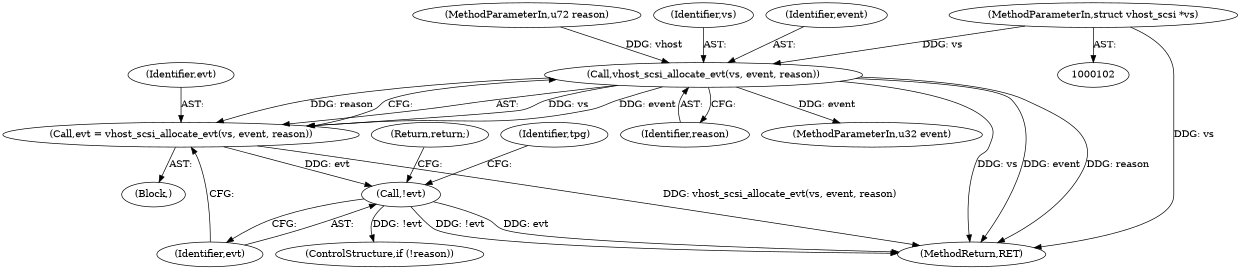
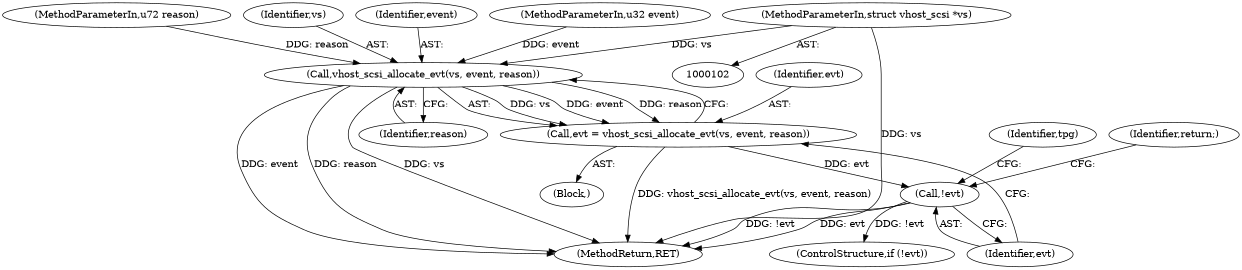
(654, 45) -> (317, 45)
(785, 104) -> (516, 44)
(430, 135) -> (1174, 135)
(380, 254) -> (862, 254)
